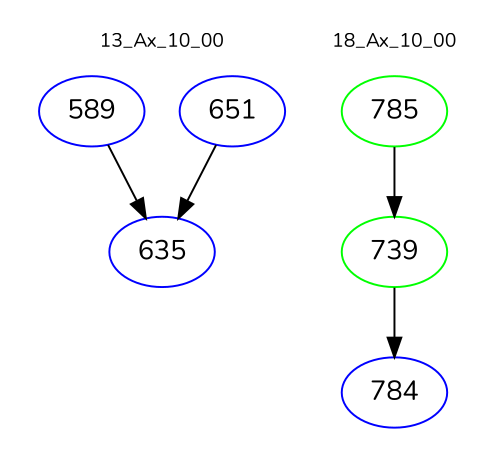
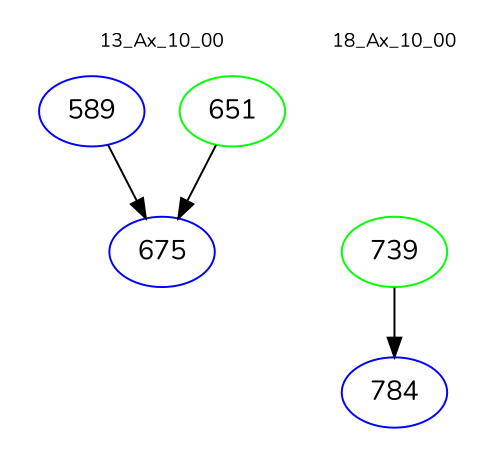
(232, 111) -> (232, 111)
(394, 111) -> none
(162, 252) -> (162, 252)
